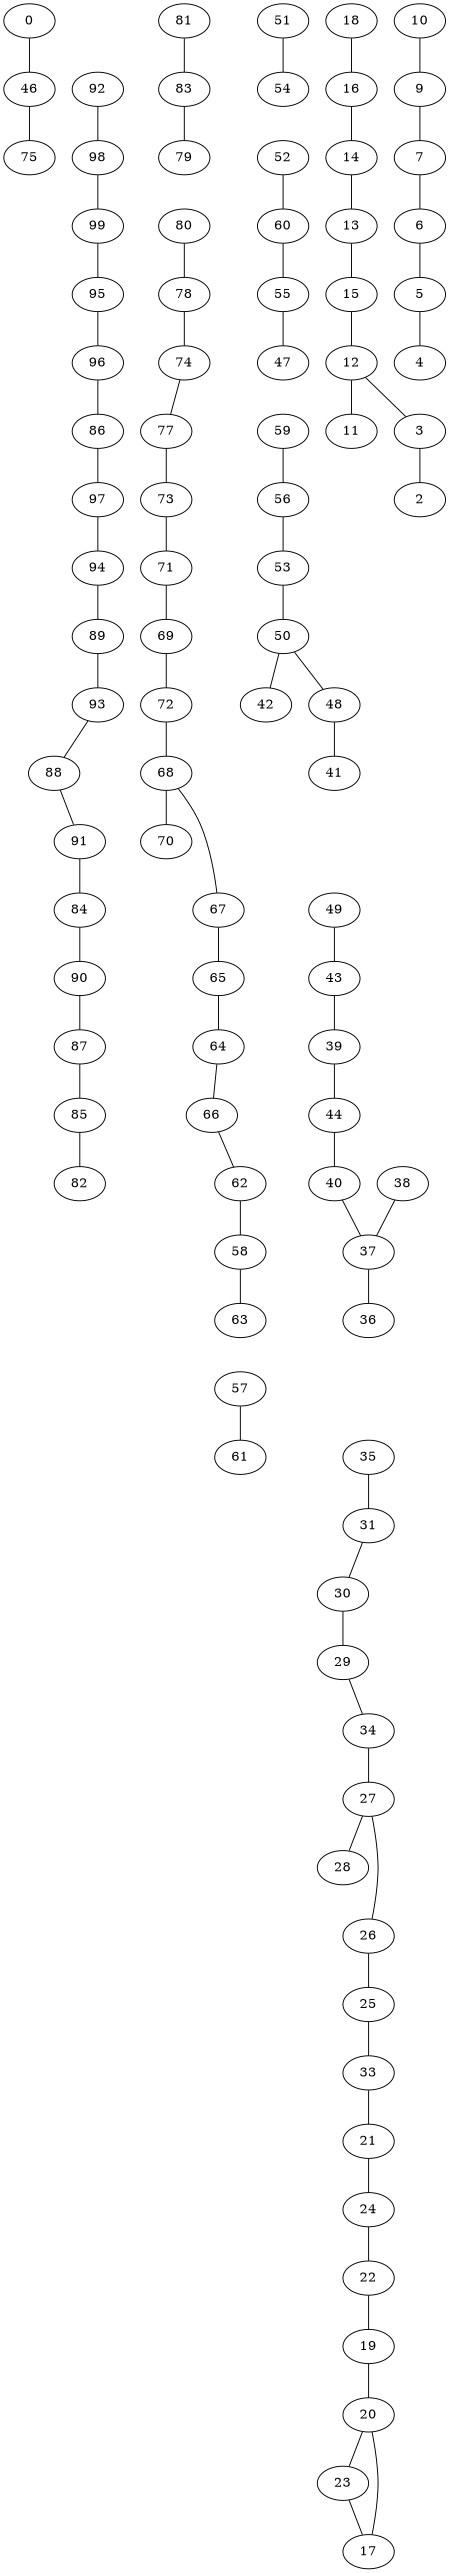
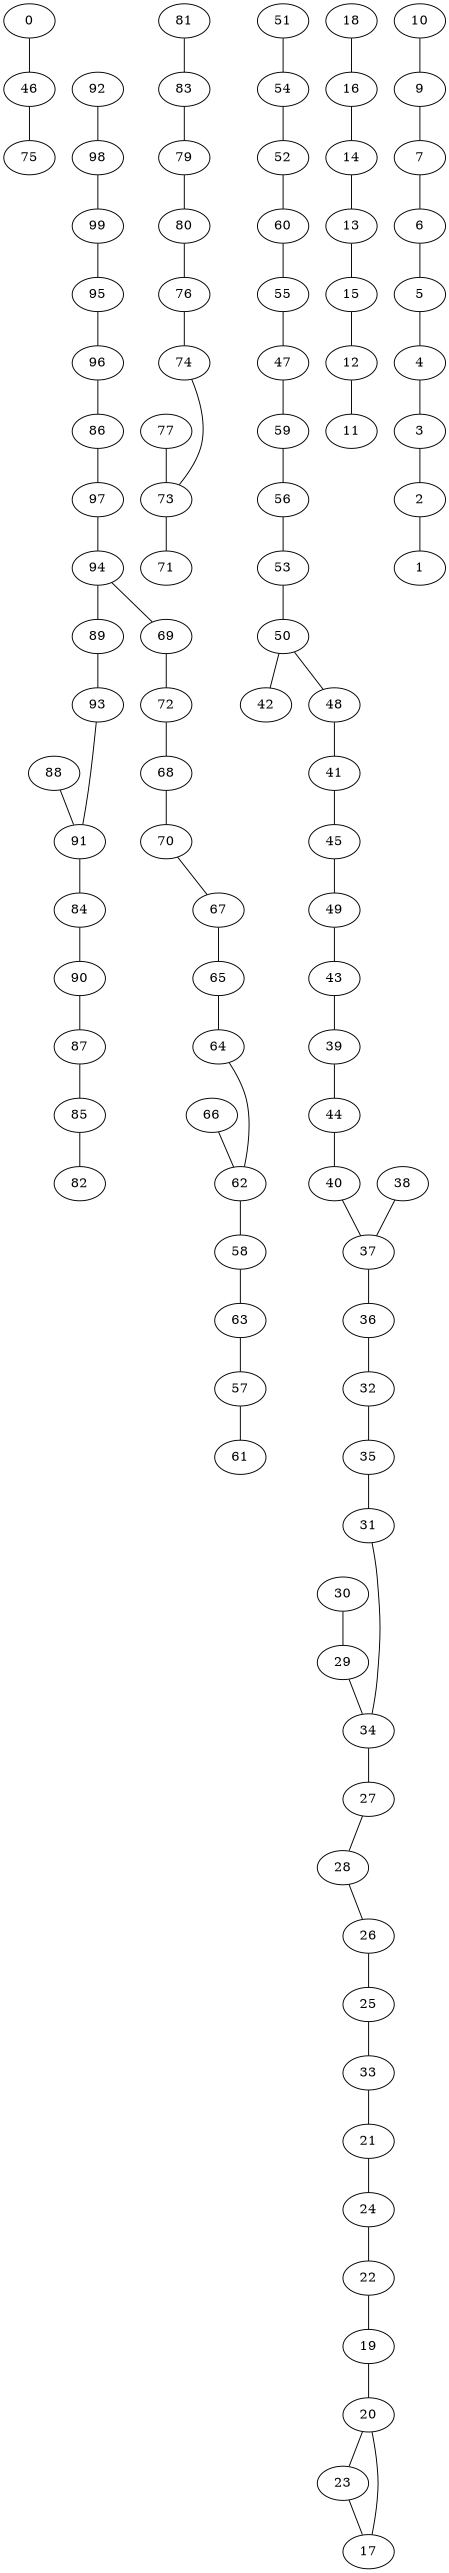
none -> (283, 124)
none -> (184, 192)
(184, 294) -> (184, 294)
(175, 397) -> (203, 434)
none -> (283, 397)
(386, 397) -> (420, 397)
none -> (420, 568)
(166, 602) -> (132, 602)
(76, 739) -> (91, 773)
(205, 838) -> (192, 876)
none -> (334, 842)
(215, 1081) -> (248, 1113)
none -> (240, 1355)
none -> (369, 1389)
(356, 1560) -> (380, 1628)
(378, 1868) -> (356, 1902)
